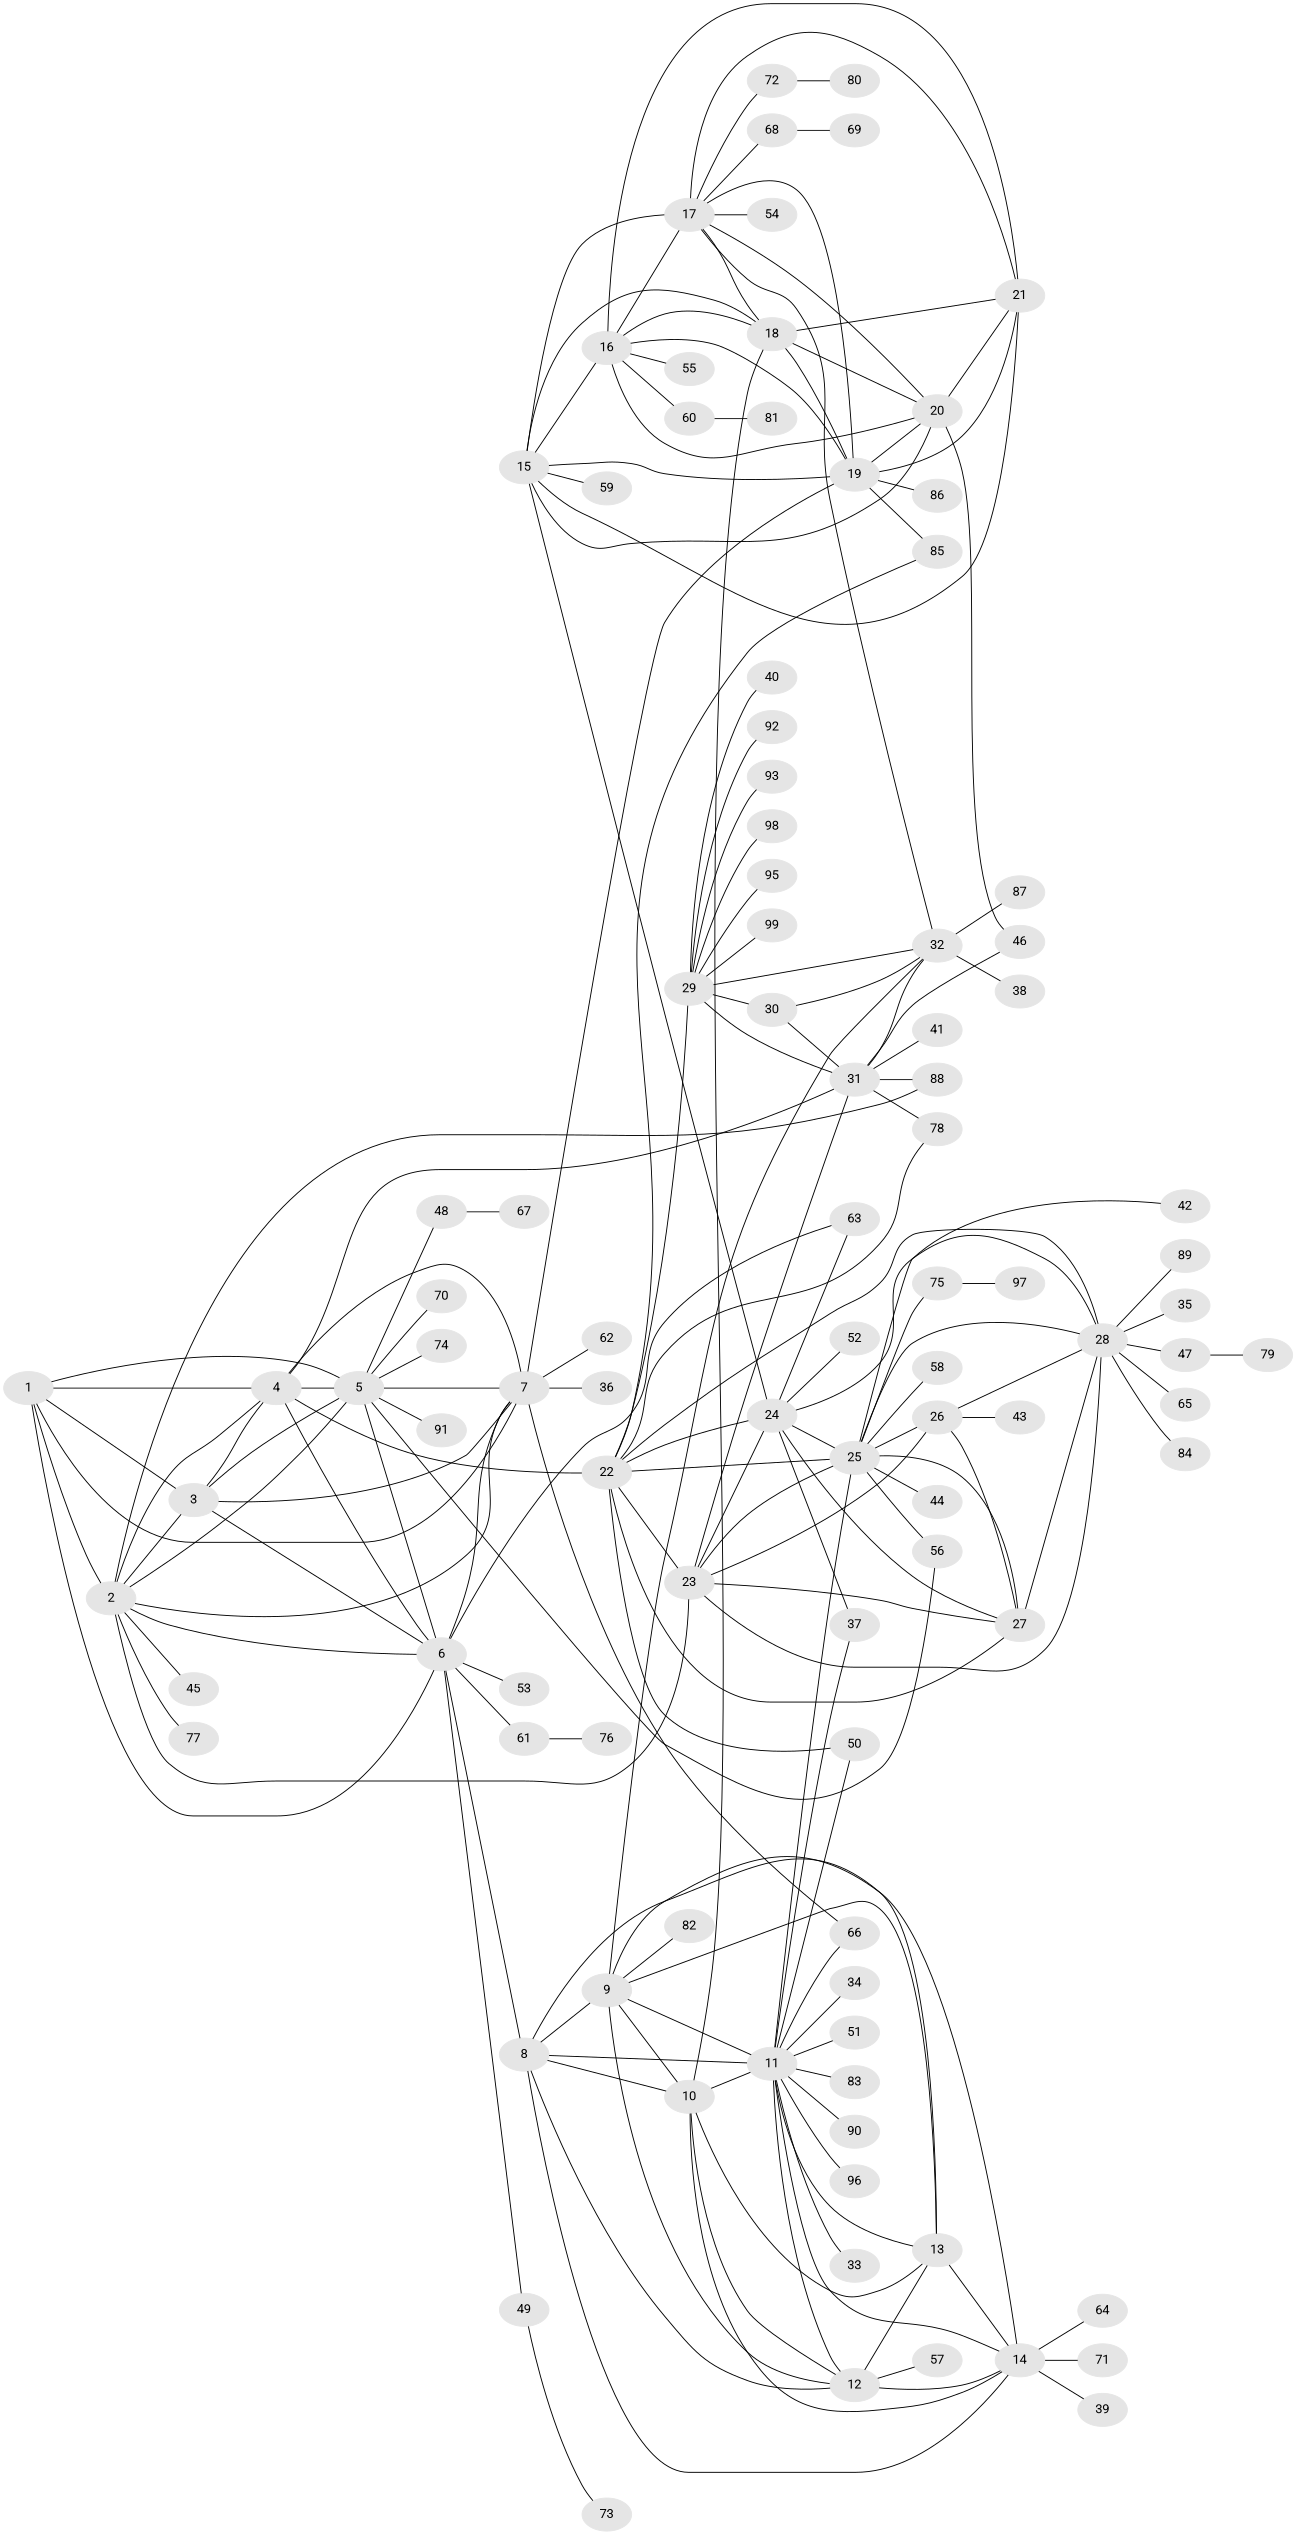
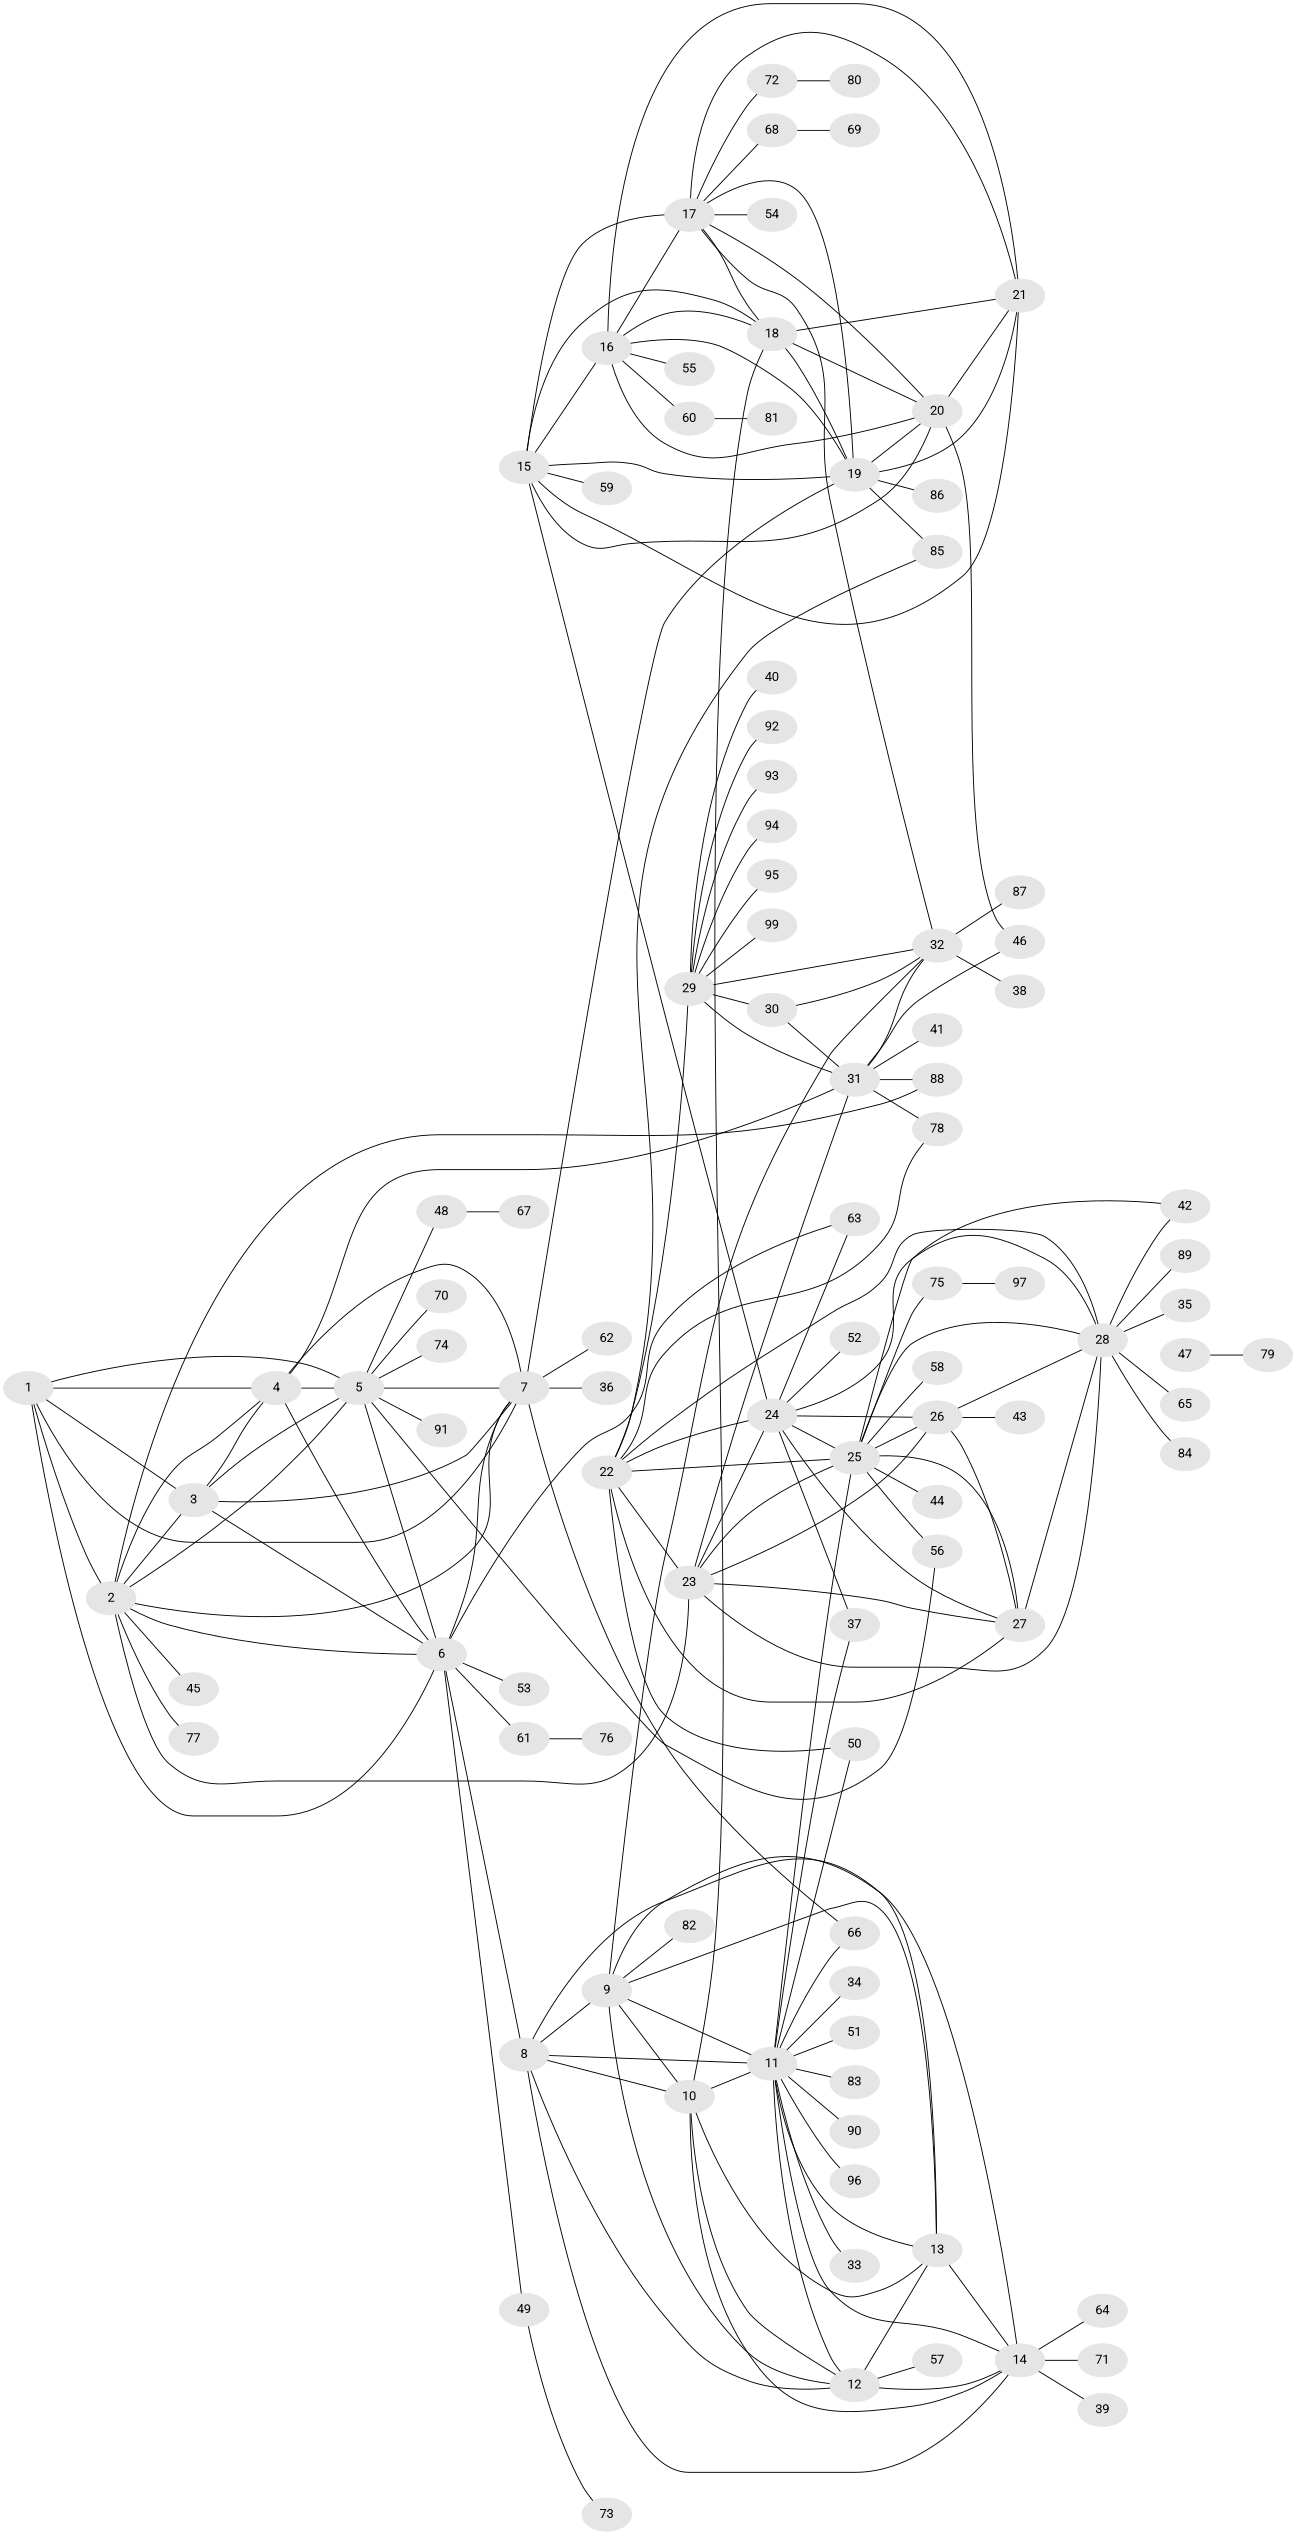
(772, 826) -> (772, 826)
(1144, 1348) -> (1136, 1270)
none -> (855, 1417)
(432, 1459) -> none
